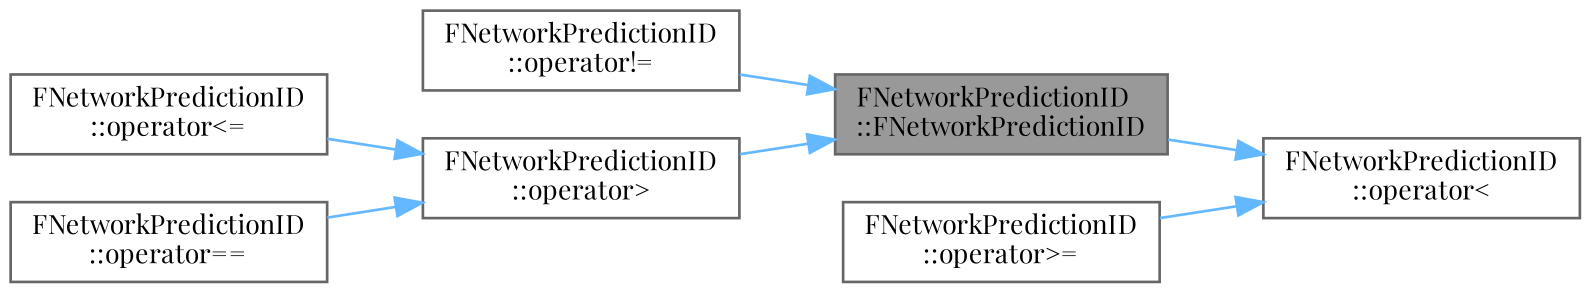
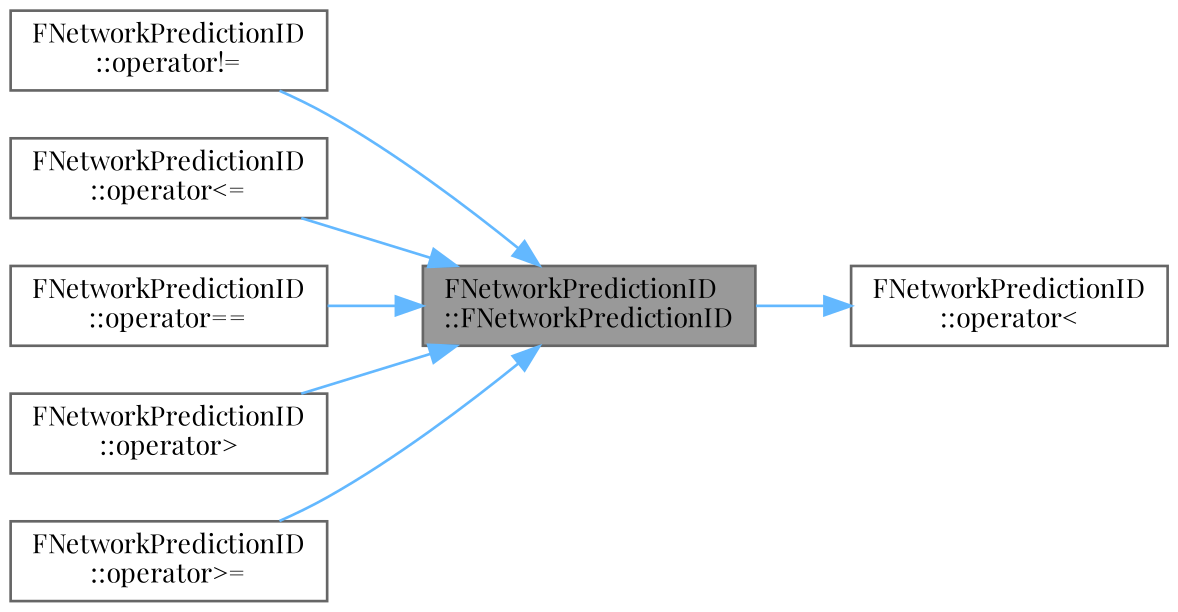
(362, 144) -> (366, 238)
(362, 212) -> (362, 306)
(1198, 212) -> (404, 449)
